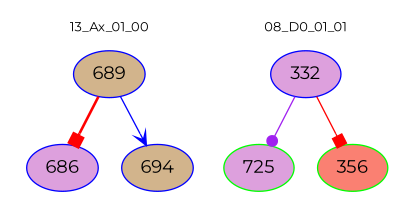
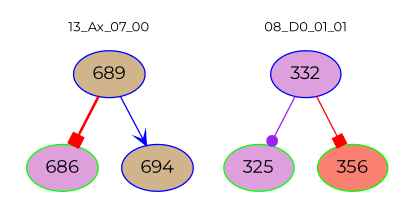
(109, 28) -> (109, 28)
(62, 168) -> (62, 168)
(259, 168) -> (259, 168)
